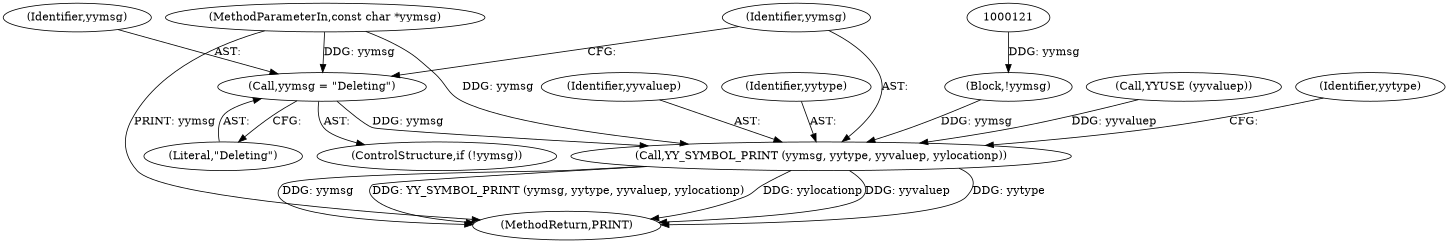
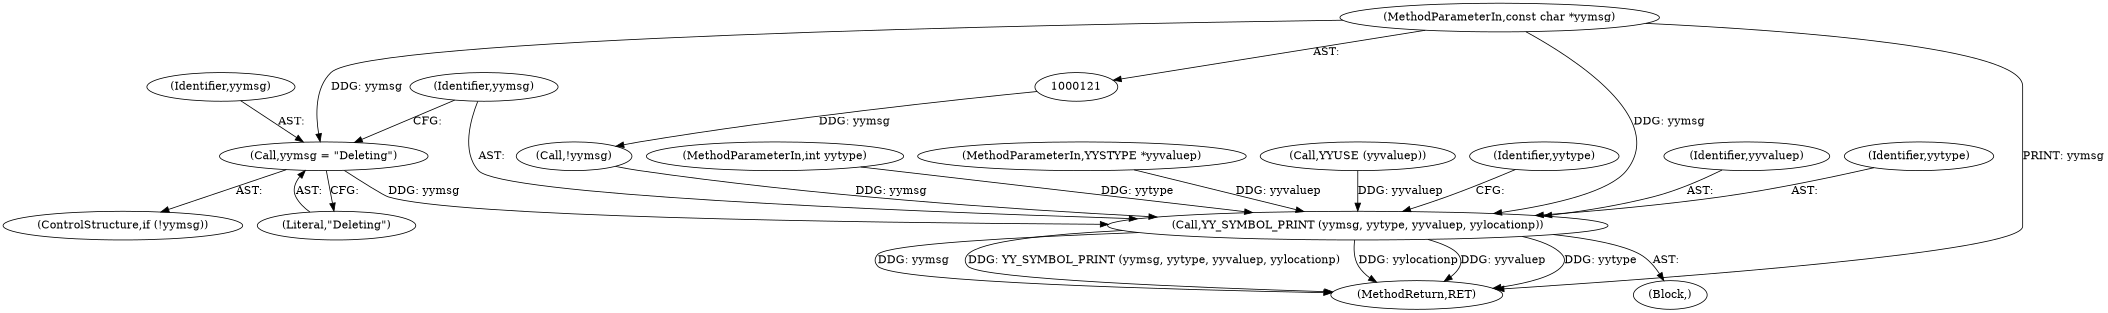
none -> (1273, 55)
(1008, 87) -> (574, 156)
none -> (775, 156)
none -> (1082, 156)
(567, 226) -> (1417, 295)
none -> (1670, 295)
